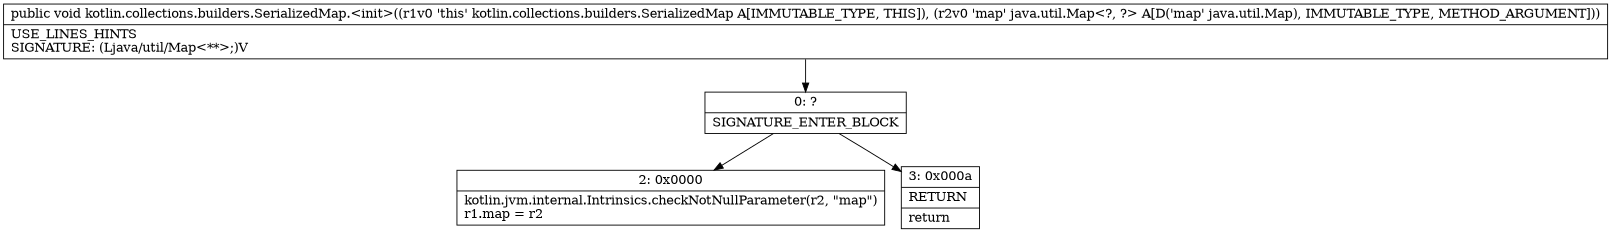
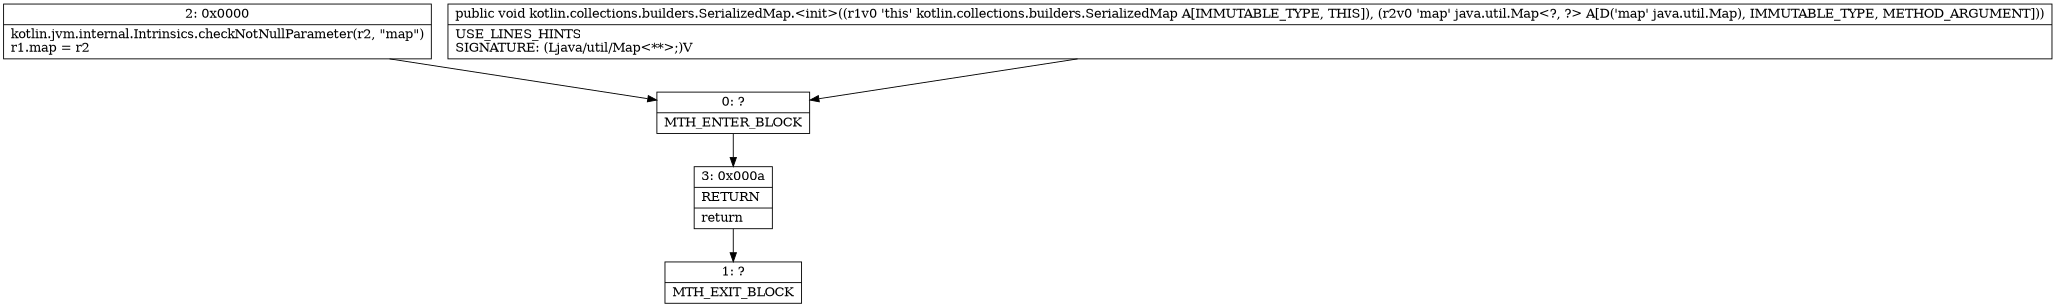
(806, 123) -> (733, 123)
(748, 149) -> (519, 79)
none -> (733, 283)
